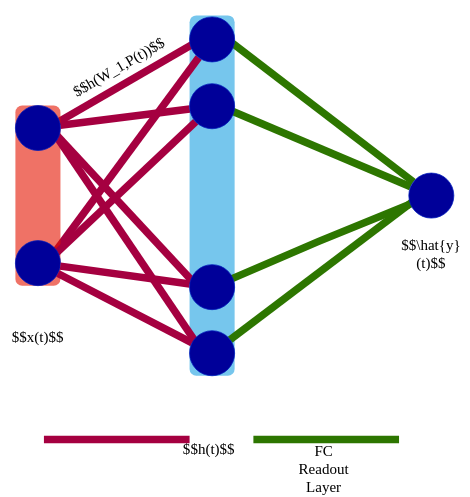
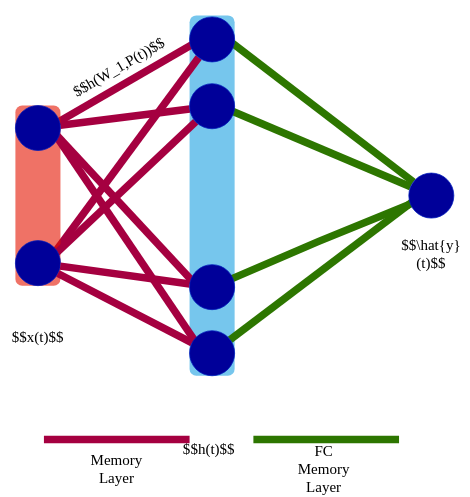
none -> (117, 468)
(324, 468) -> (324, 468)
